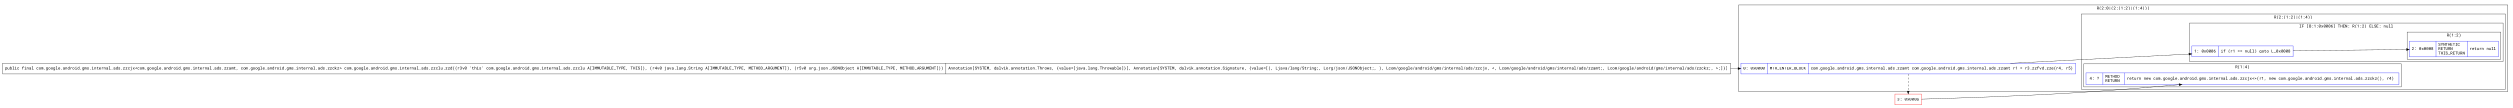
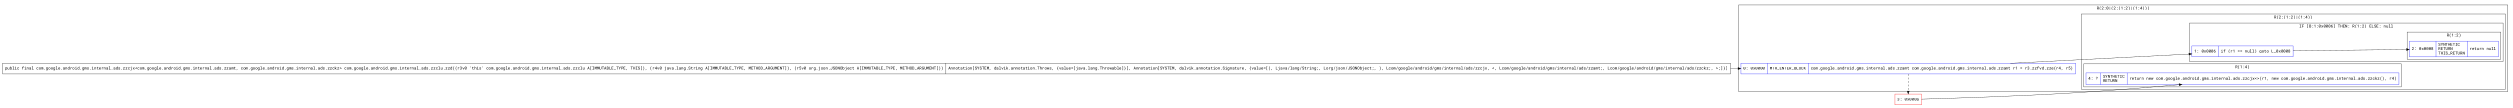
(2113, 76) -> (2114, 76)
